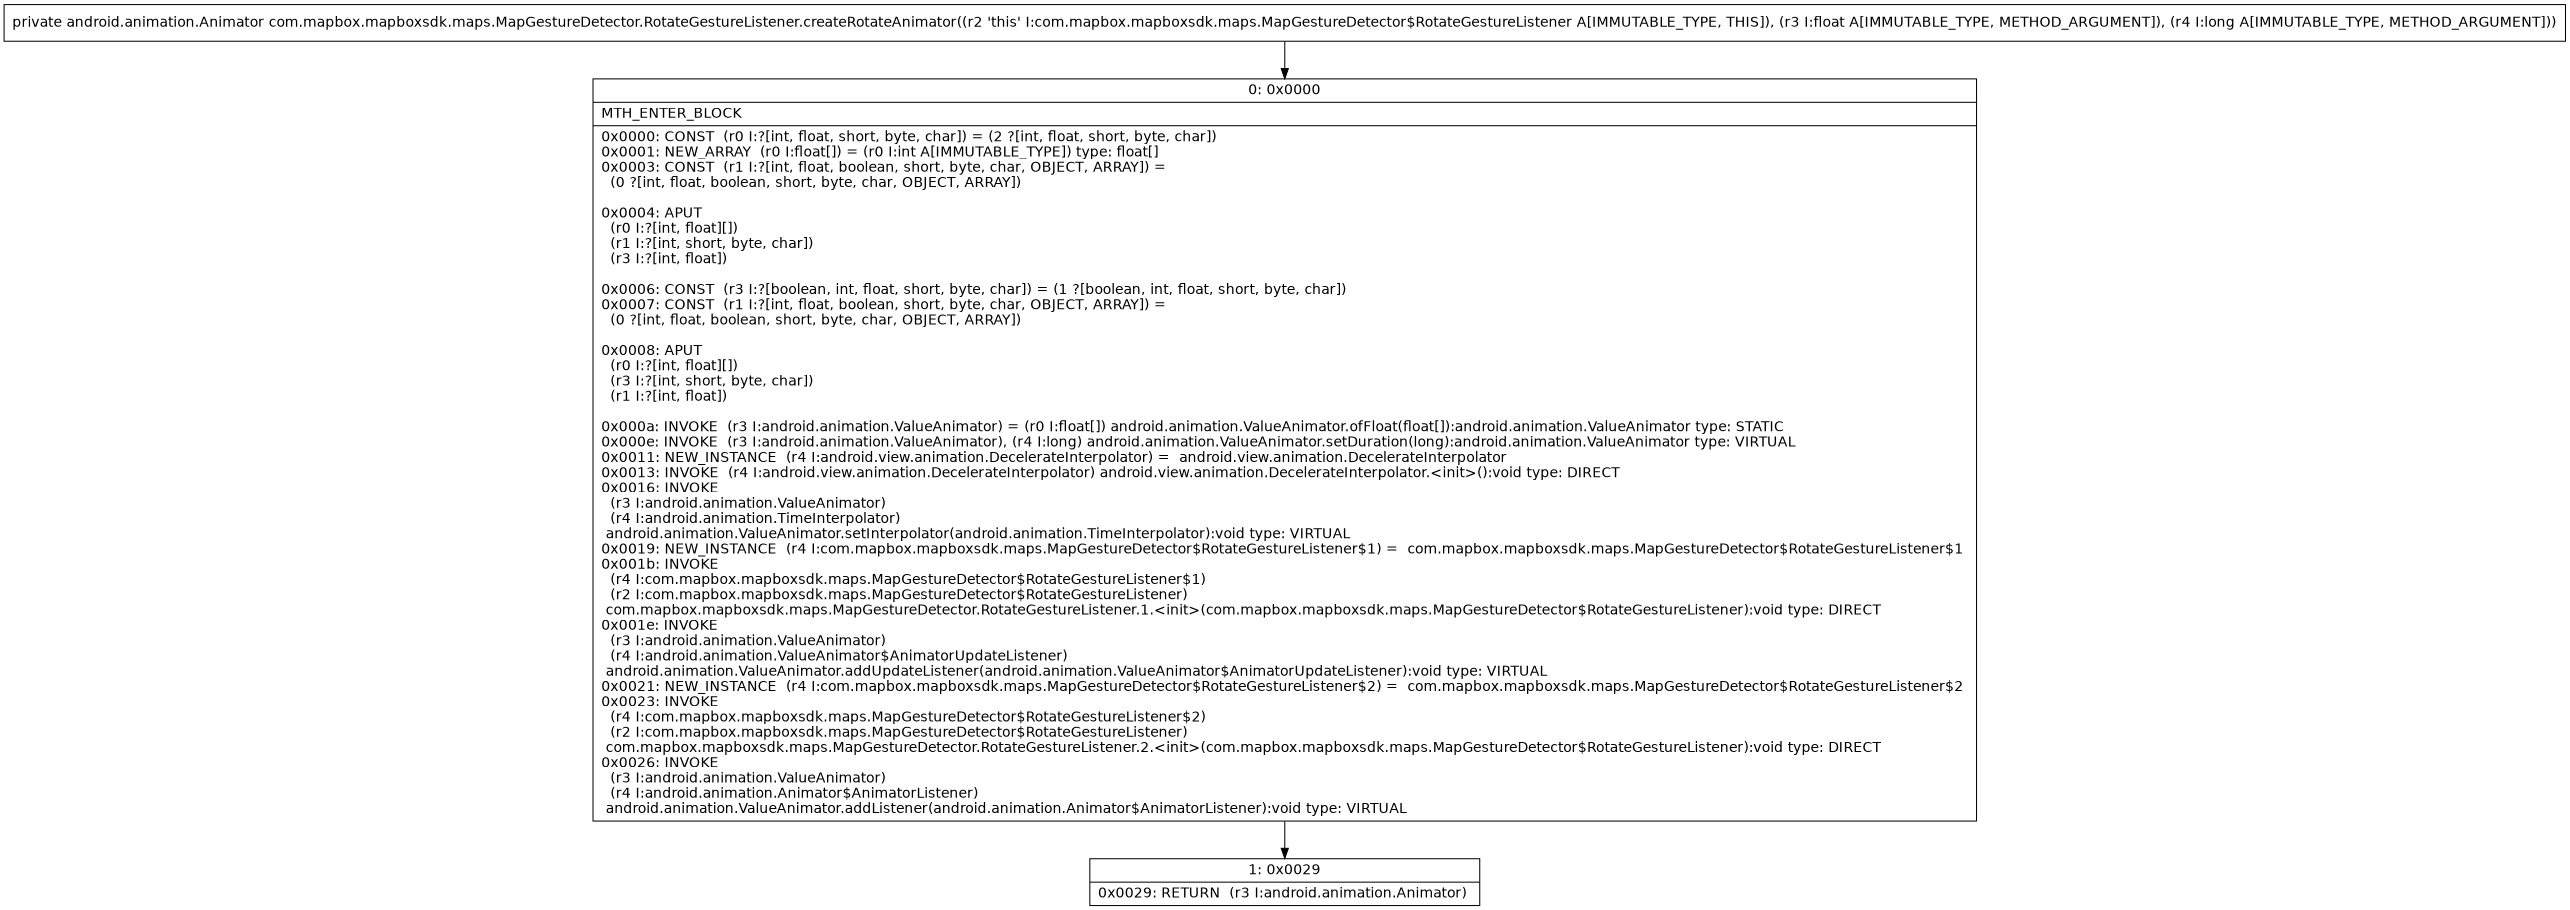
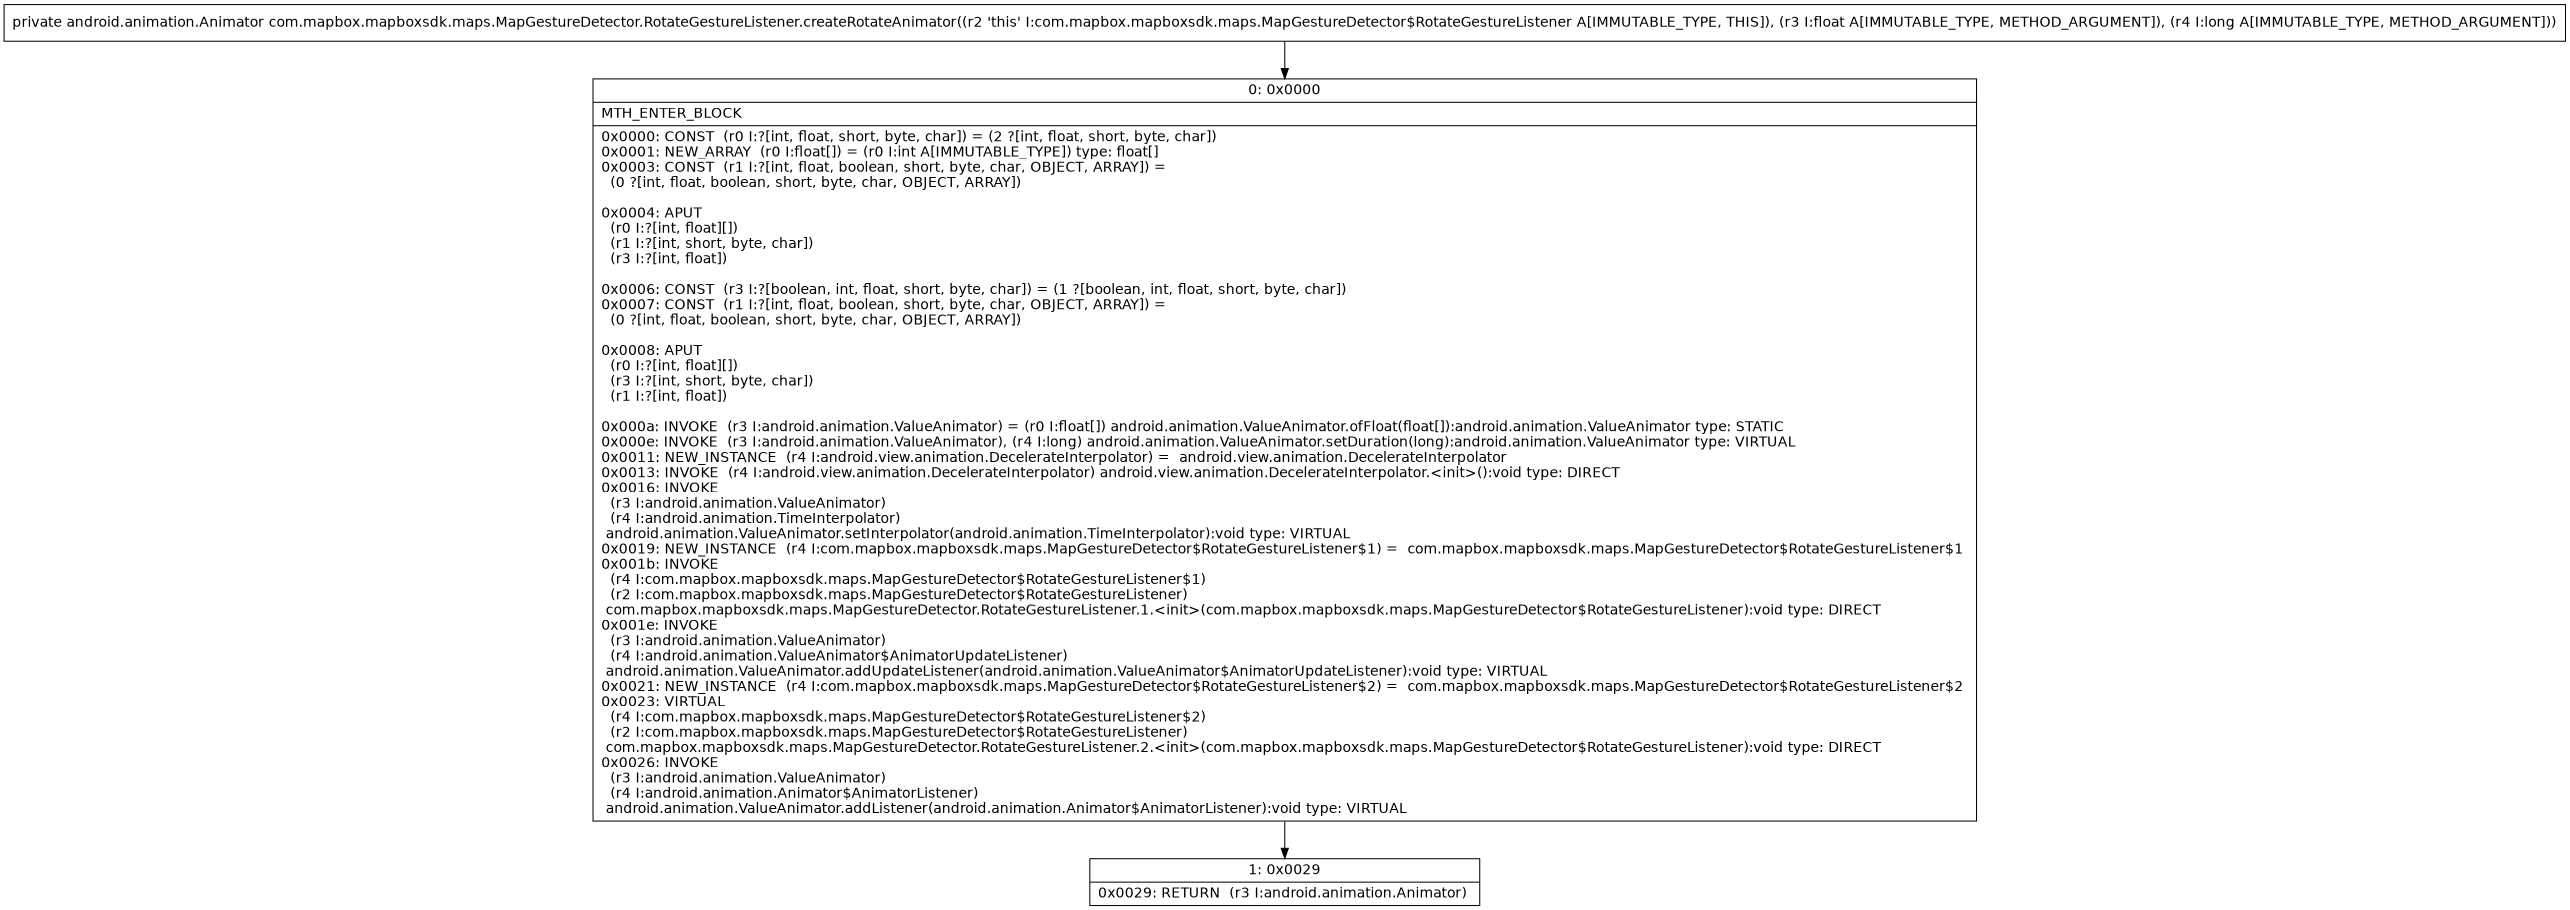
(665, 702) -> (668, 702)
